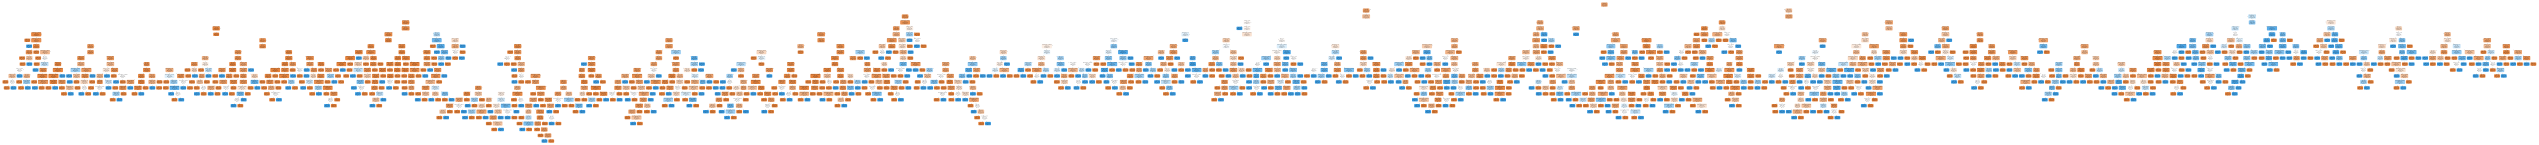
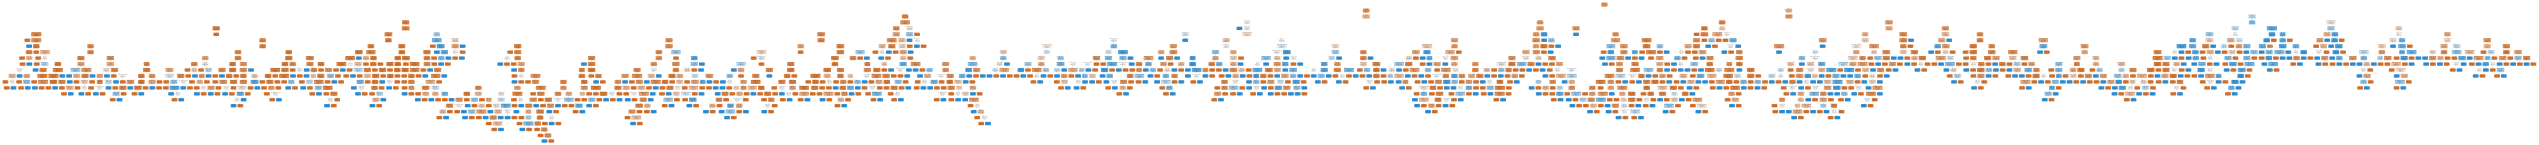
(2270, 46) -> (2270, 46)
(350, 64) -> (350, 64)
